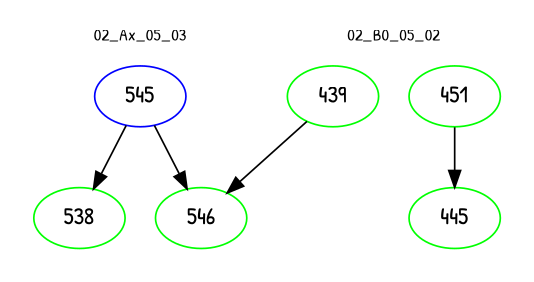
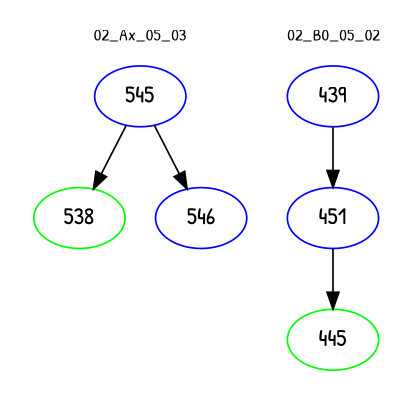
(333, 96) -> (333, 96)
(455, 96) -> (333, 218)
(285, 141) -> (333, 149)
(201, 218) -> (201, 218)
